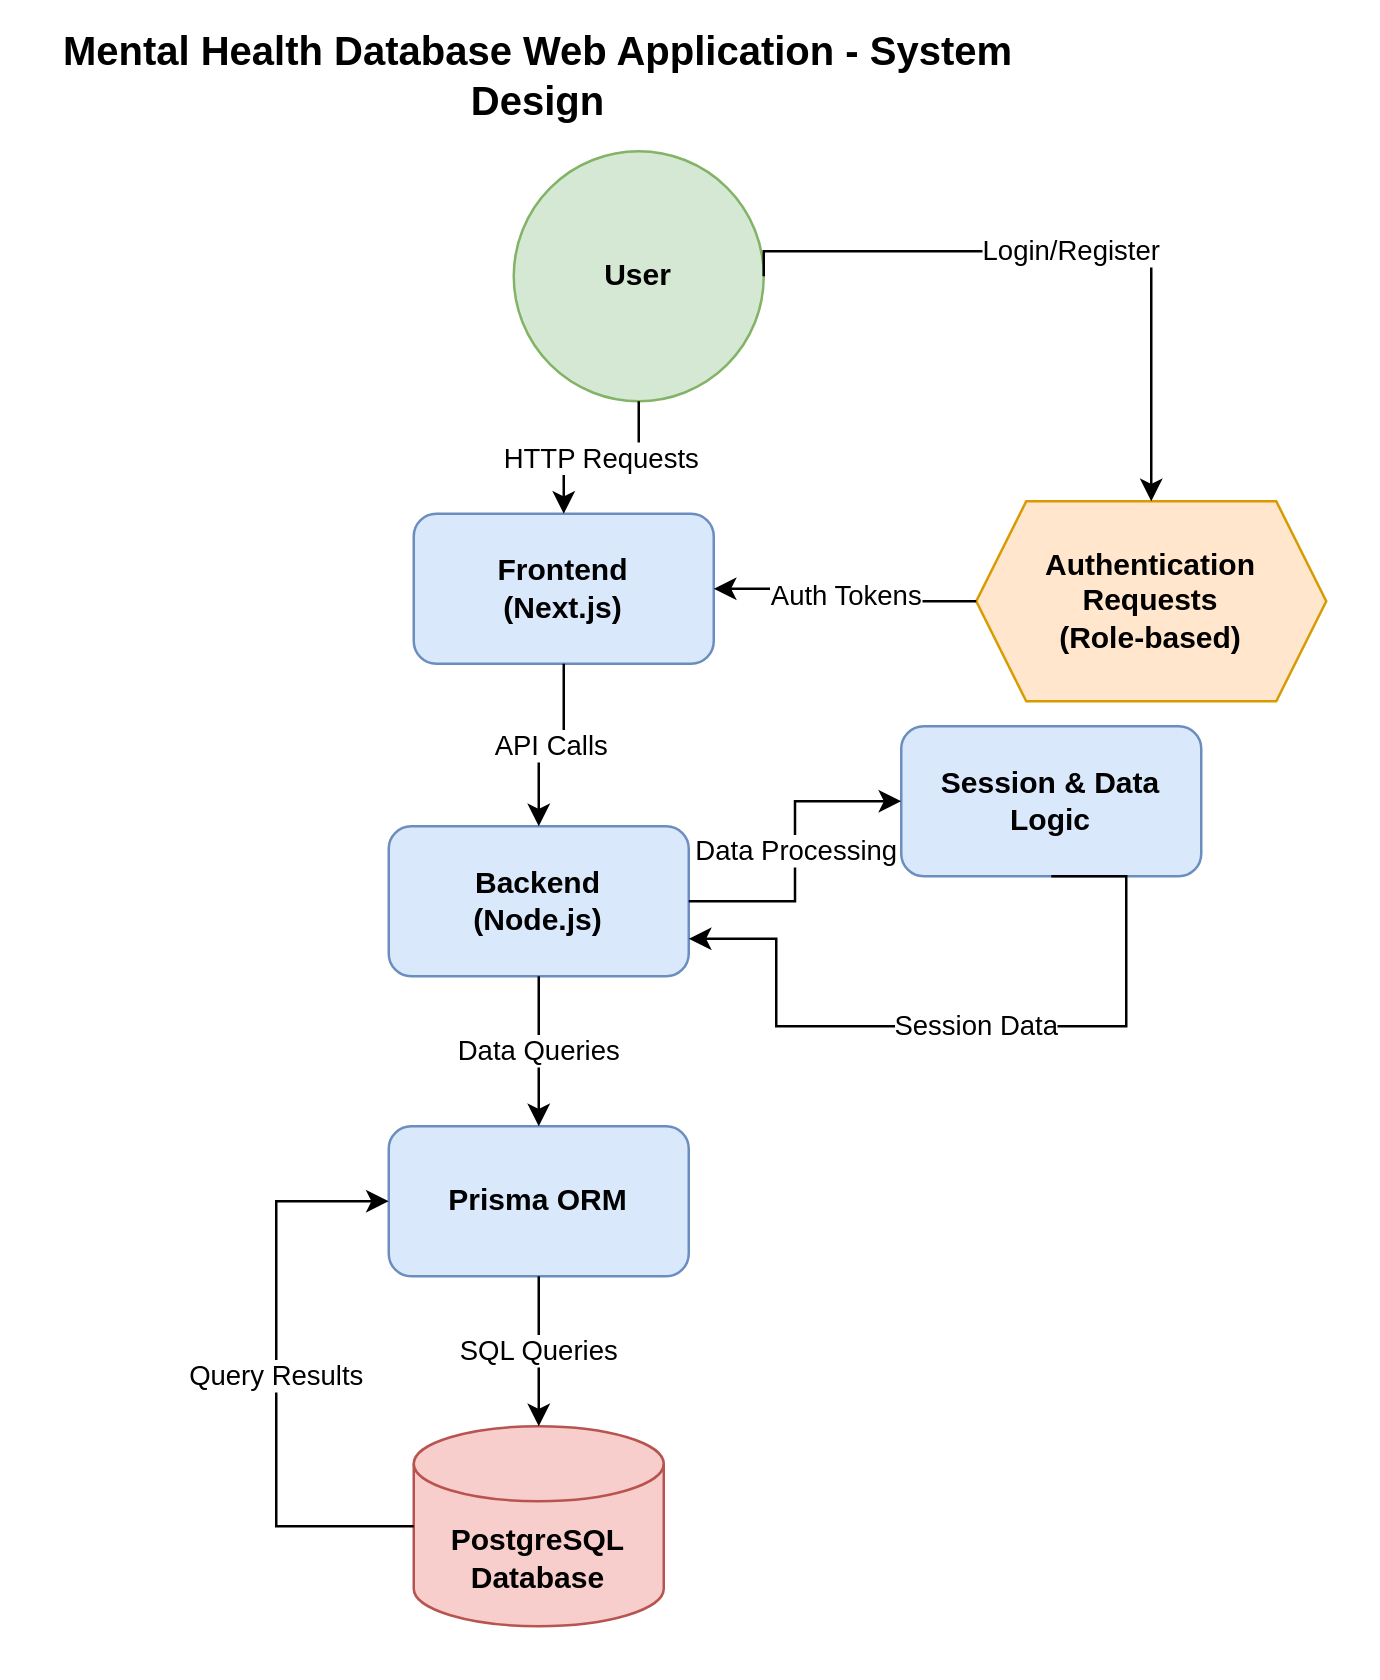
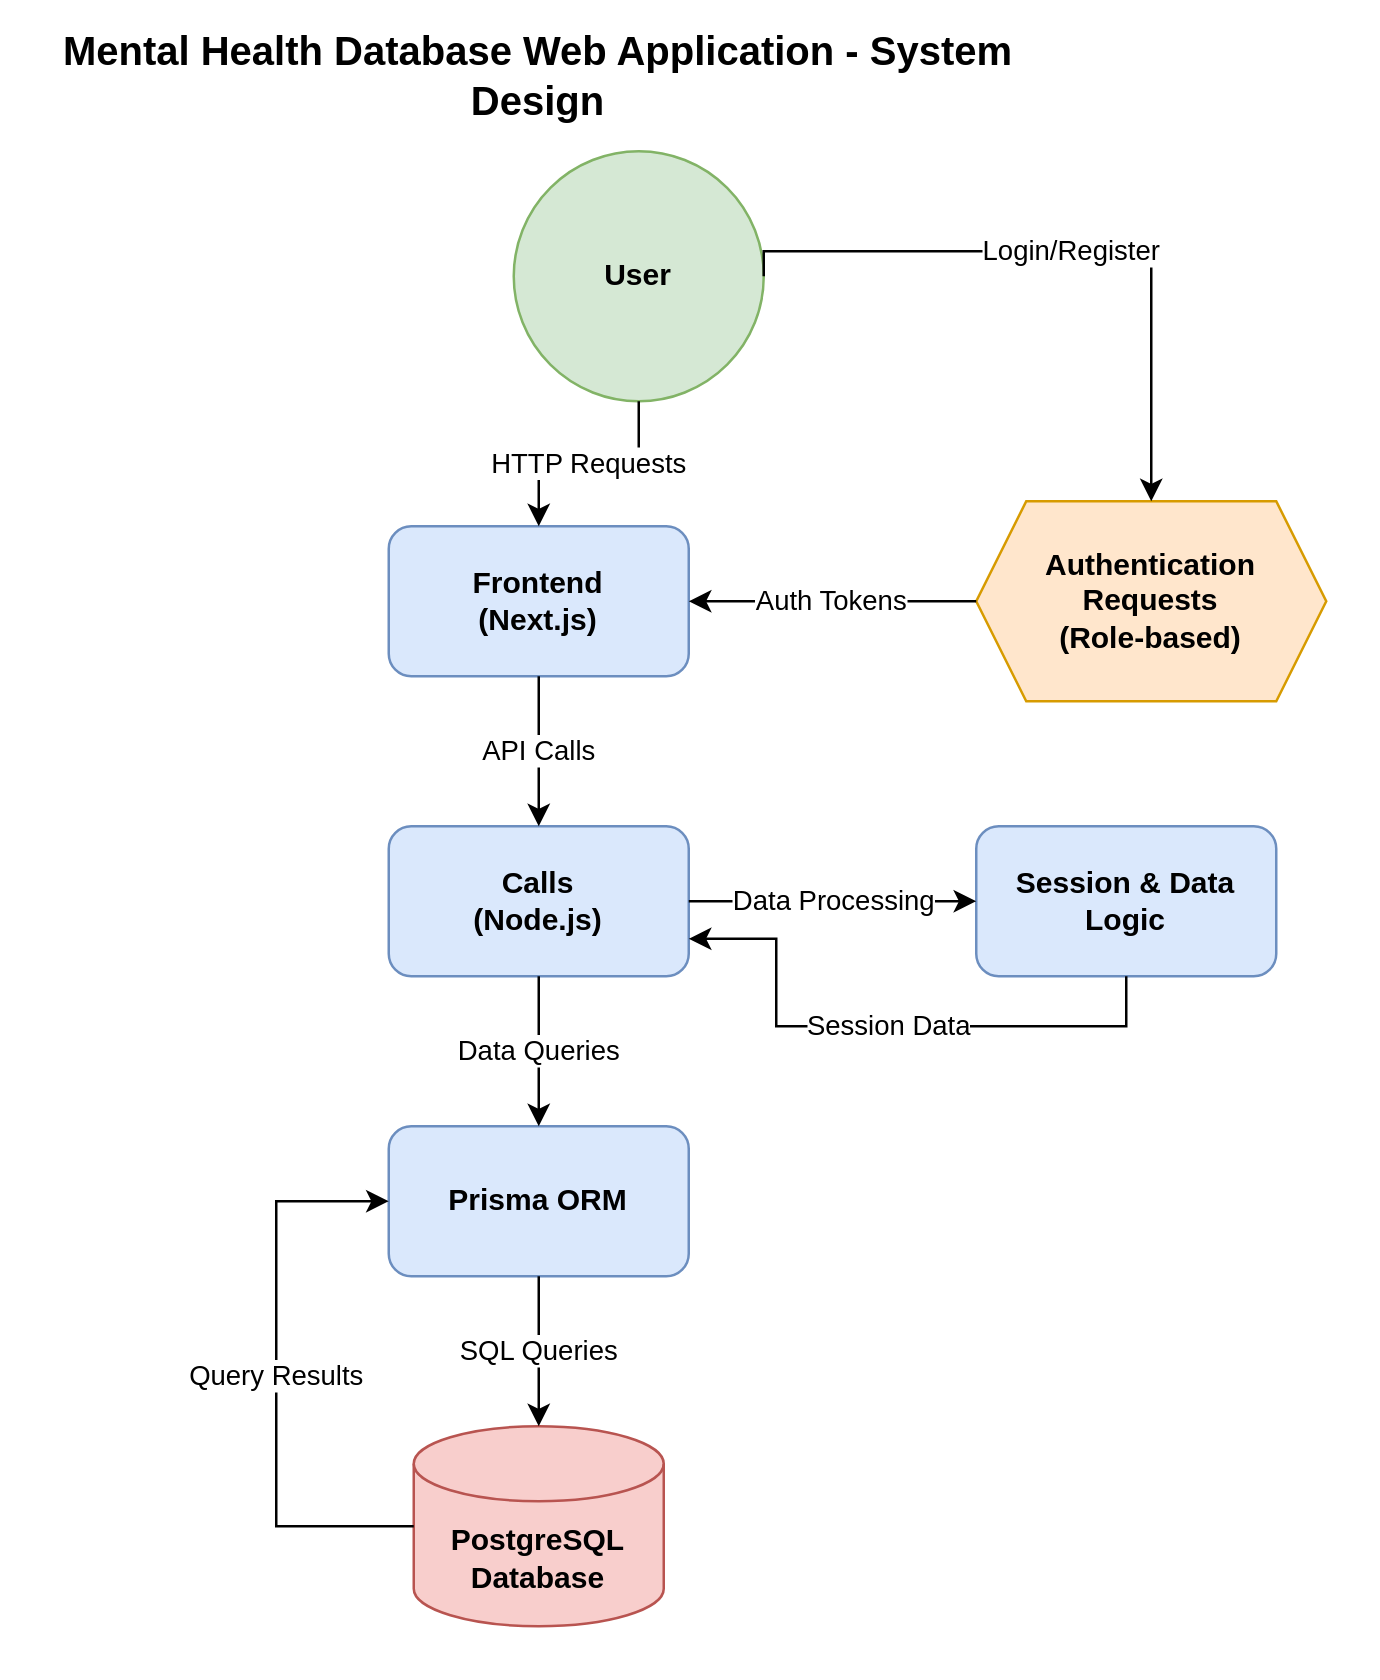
(564, 589) -> (539, 601)
(1051, 801) -> (1126, 901)
(539, 901) -> (539, 901)
